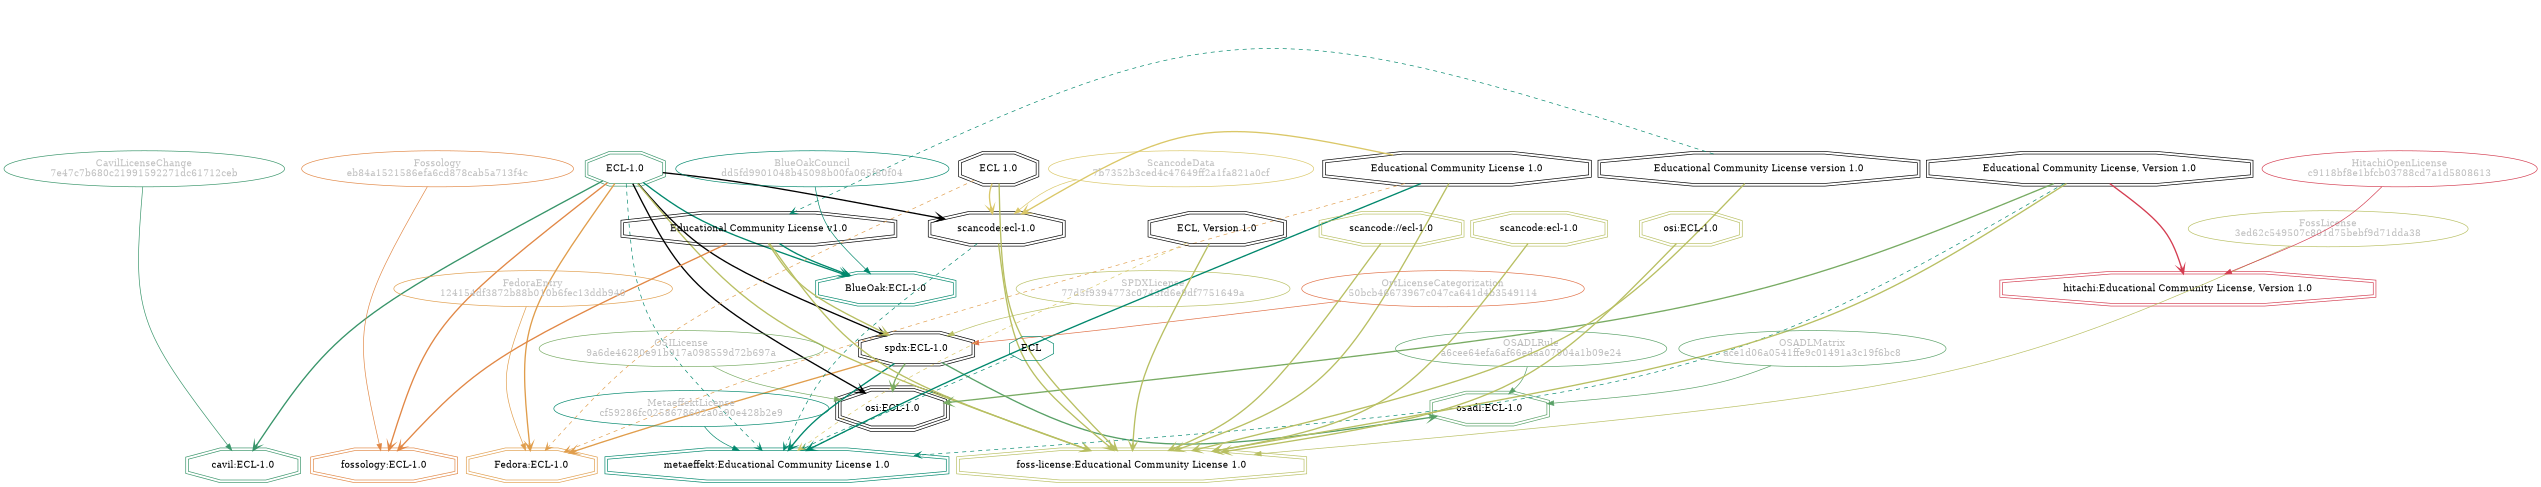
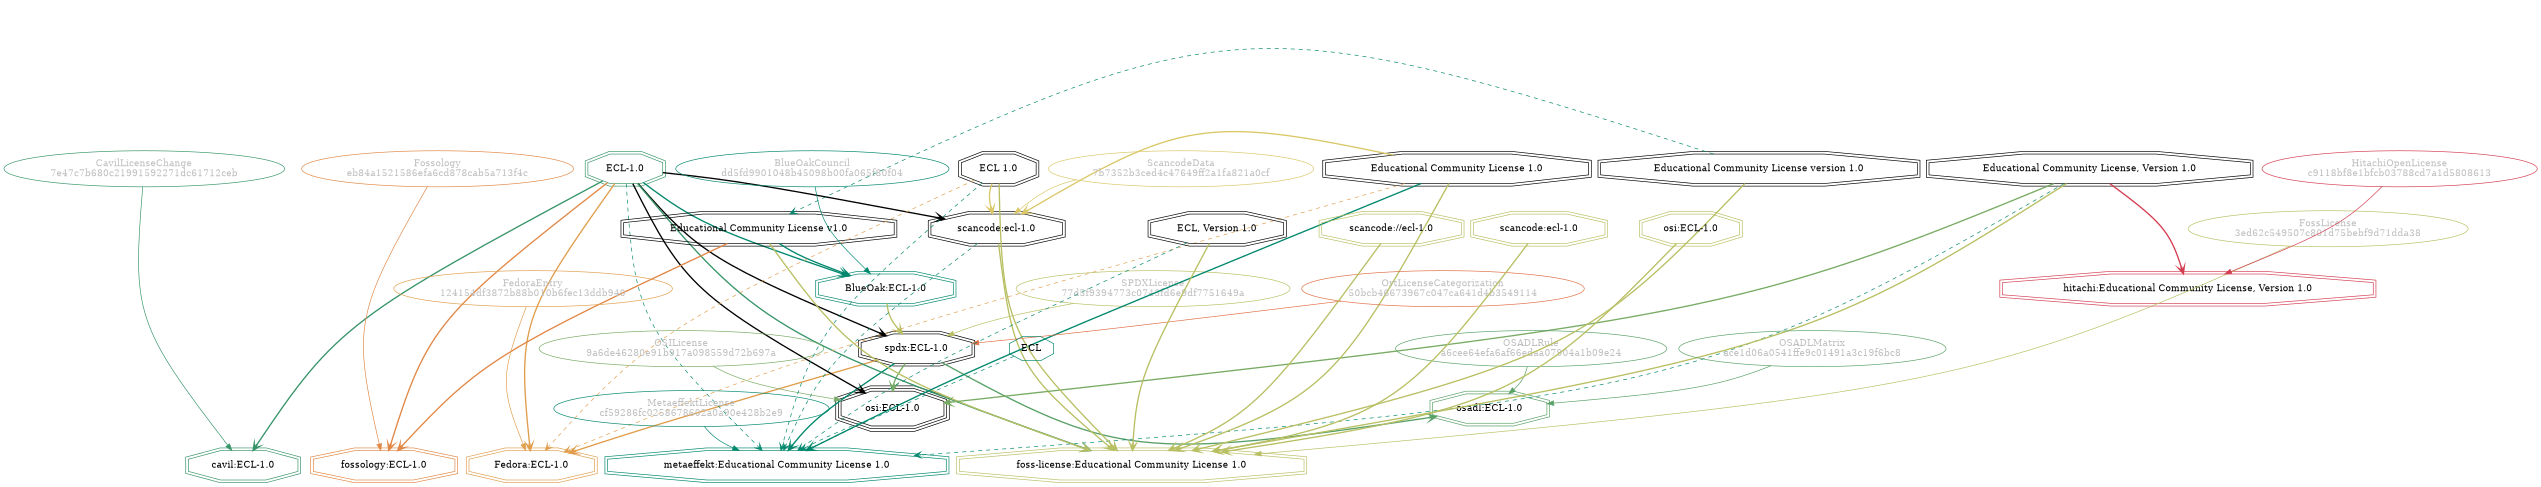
none -> (858, 296)
(818, 297) -> (890, 317)
(990, 336) -> (990, 336)
(826, 347) -> (826, 347)
